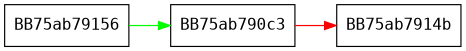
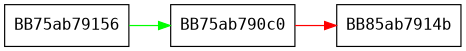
(233, 26) -> (233, 26)
(399, 26) -> (399, 26)
